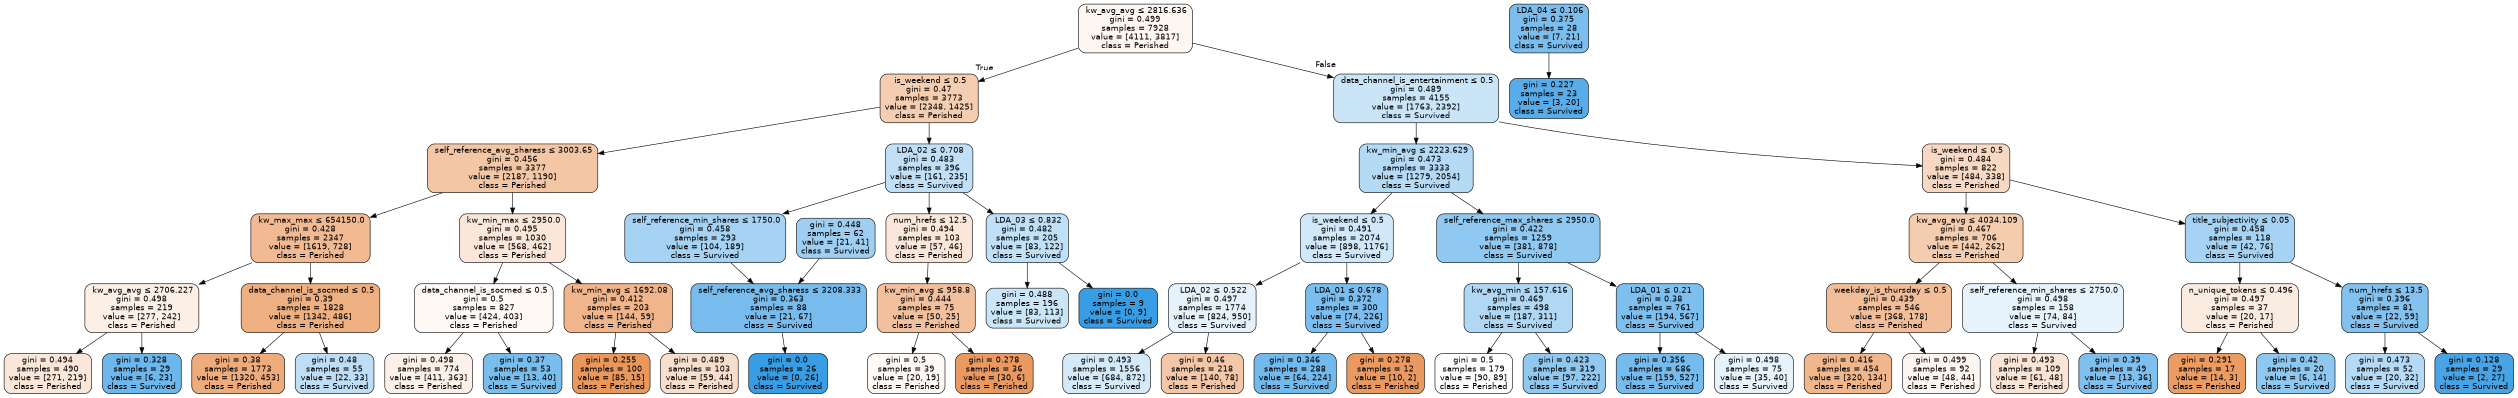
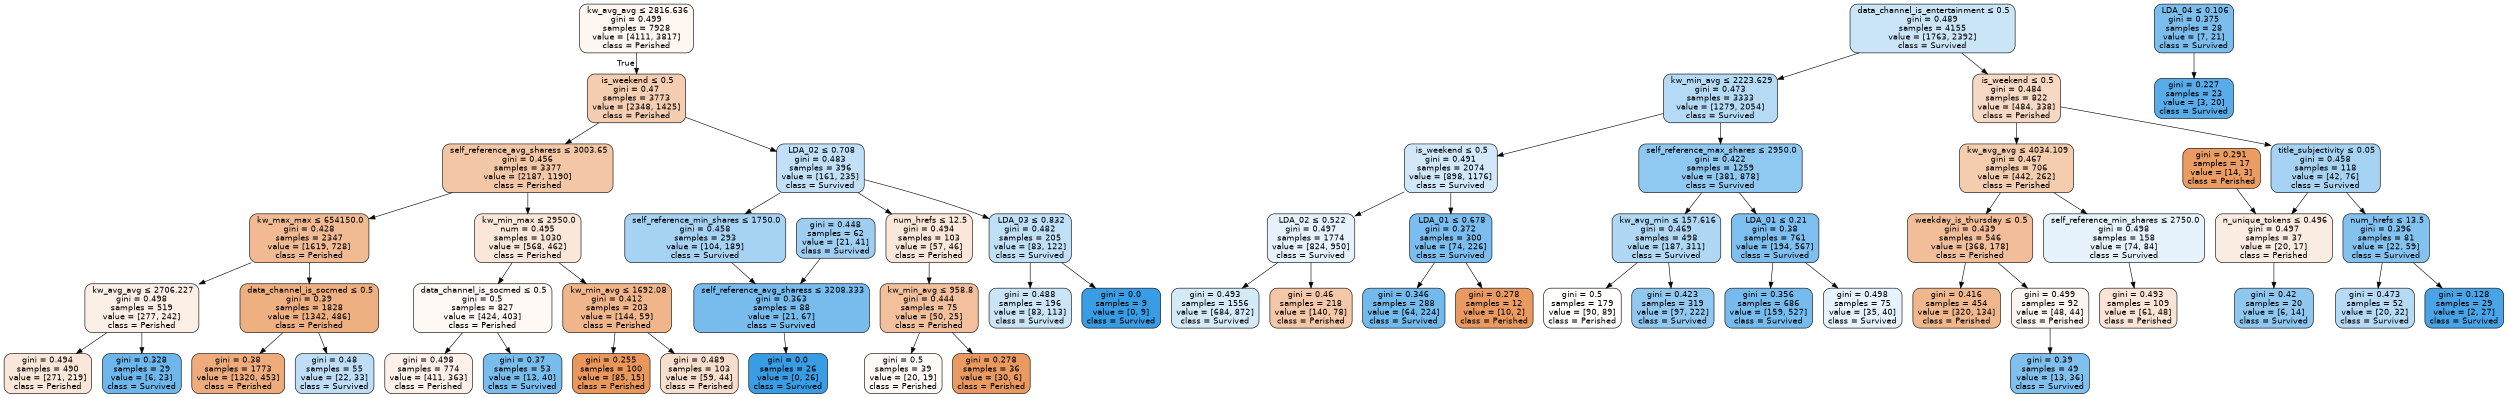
(1260, 60) -> none
(513, 229) -> (528, 229)
(142, 308) -> (142, 308)
(2224, 340) -> (2244, 199)
(2081, 341) -> (2050, 338)
